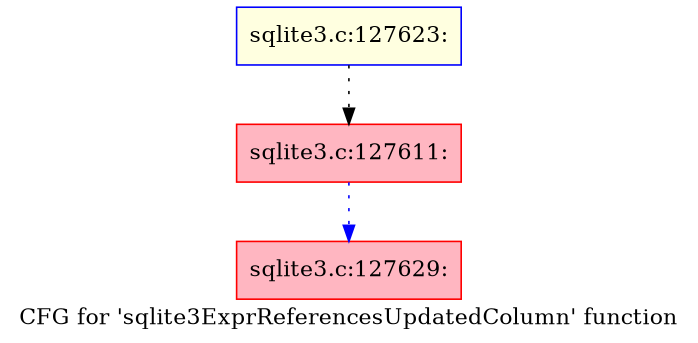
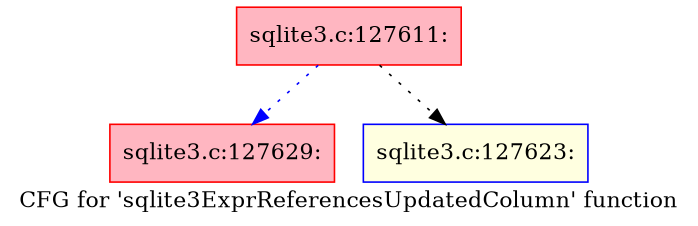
(349, 87) -> (406, 89)
